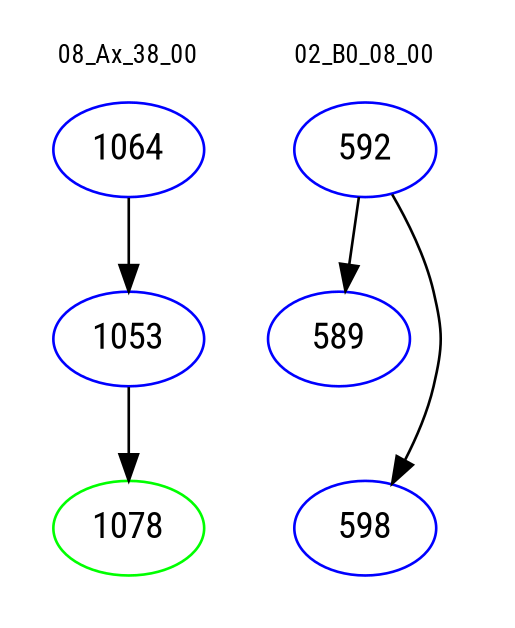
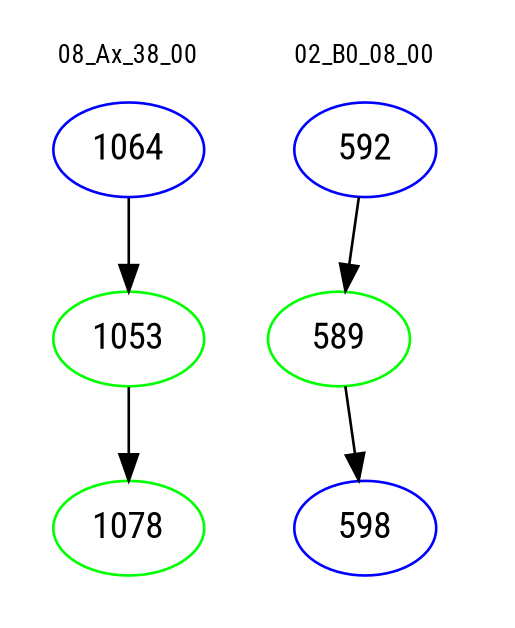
(440, 325) -> (350, 420)
(129, 339) -> (129, 339)
(339, 339) -> (339, 339)
